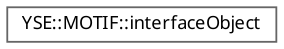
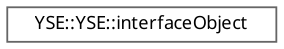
(142, 25) -> (142, 25)
